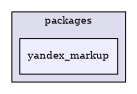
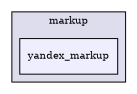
(69, 21) -> (69, 21)
